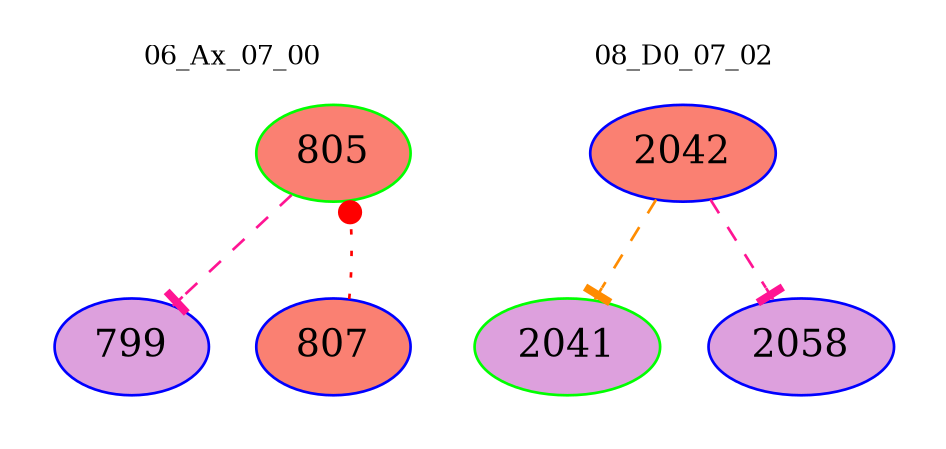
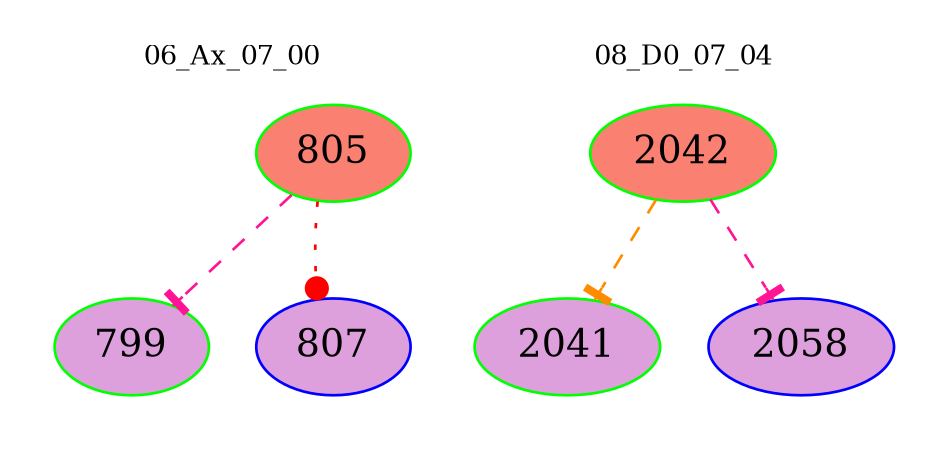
(684, 58) -> (684, 58)
(683, 153) -> (683, 153)
(351, 261) -> (315, 239)
(132, 347) -> (132, 347)
(333, 347) -> (333, 347)
